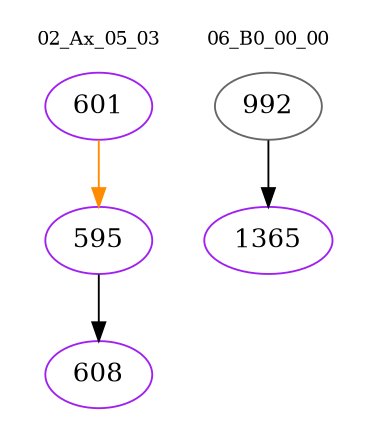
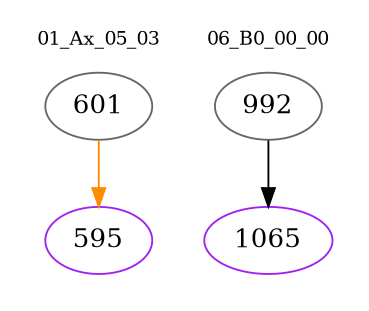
(99, 40) -> (99, 40)
(99, 106) -> (99, 106)
(268, 240) -> (268, 240)
(99, 375) -> none
